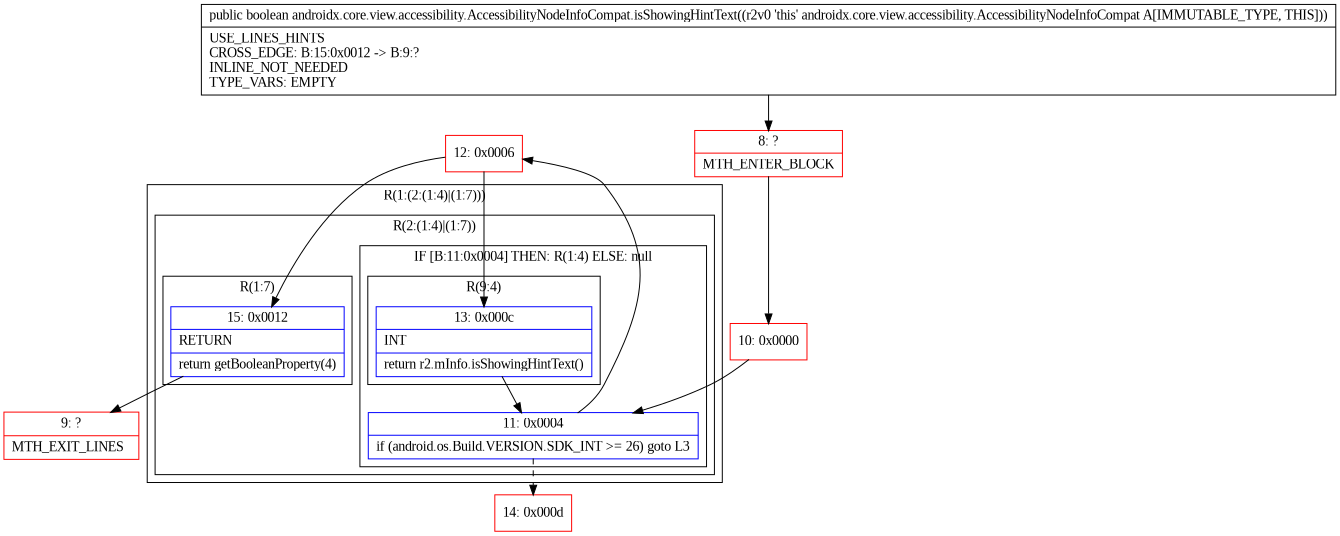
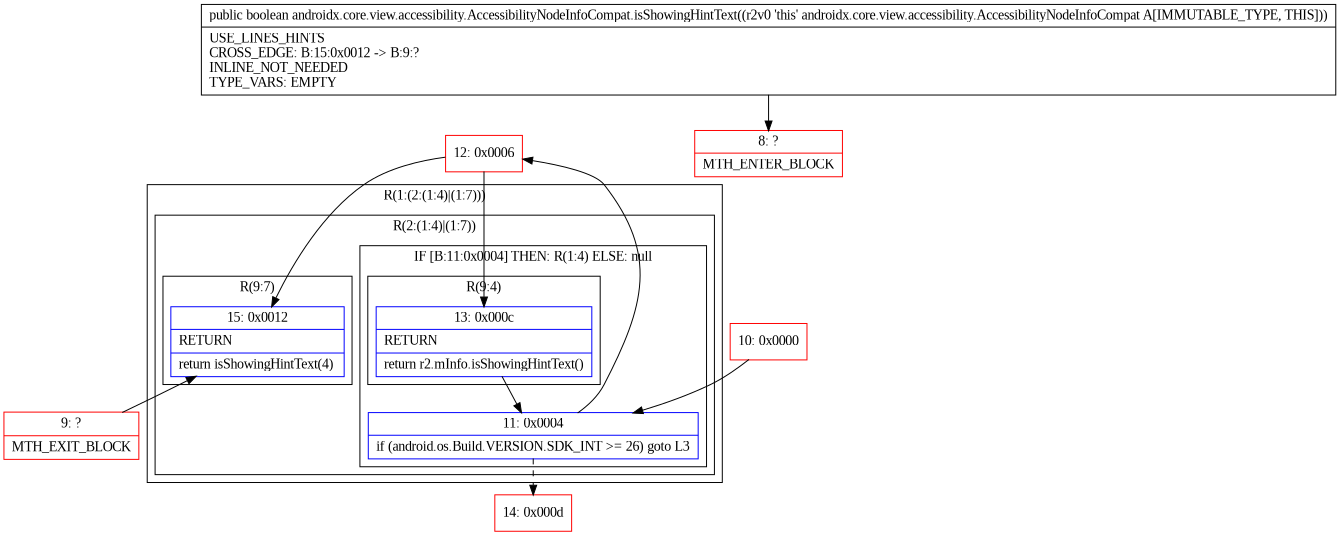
(769, 245) -> none
(258, 288) -> (258, 288)
(395, 341) -> (411, 341)
(258, 364) -> (256, 364)
(140, 397) -> (161, 394)
(68, 447) -> (71, 447)
